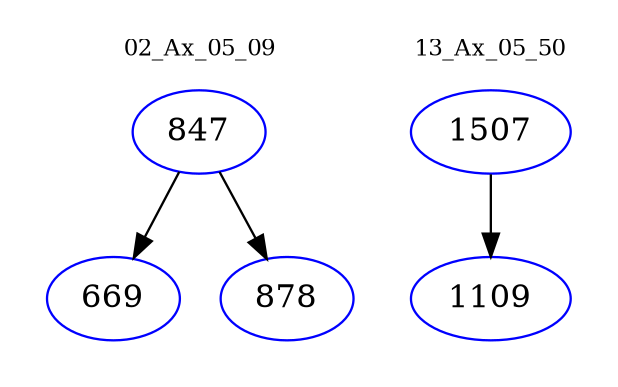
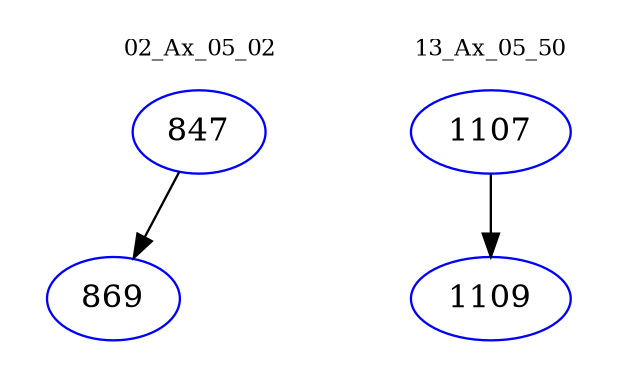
(200, 50) -> (200, 50)
(491, 132) -> (491, 132)
(113, 299) -> (113, 299)
(287, 299) -> none
